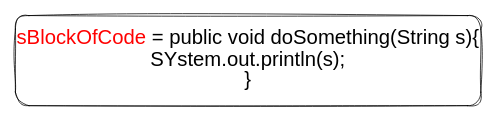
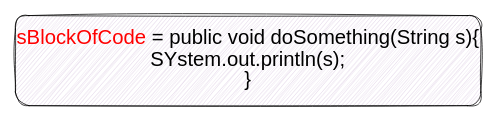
(248, 60) -> (248, 60)
